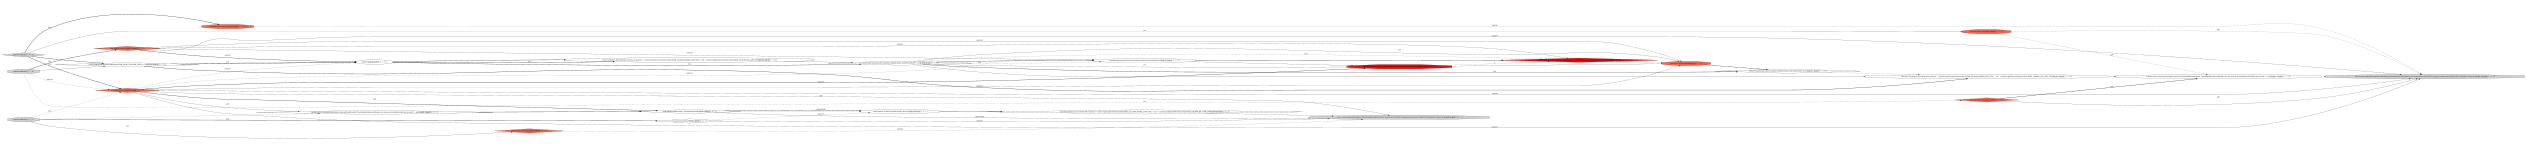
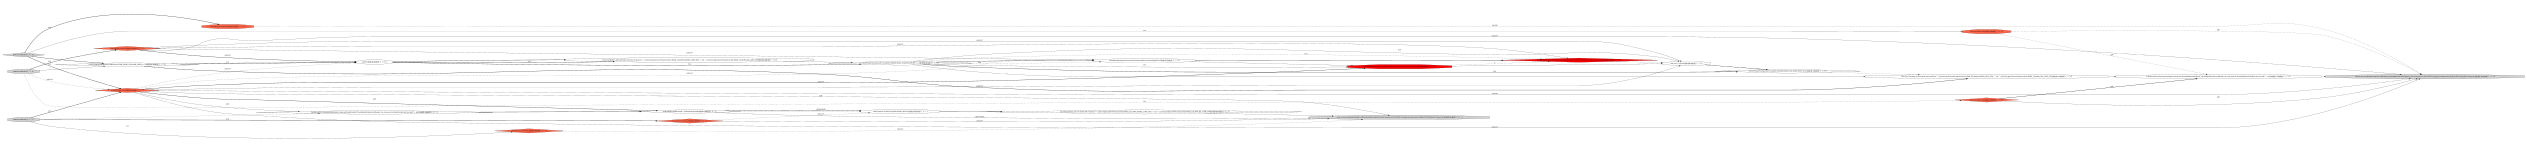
(1687, 63) -> (1687, 63)
(75, 105) -> (75, 105)
(690, 121) -> (690, 121)
